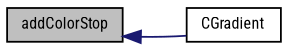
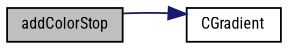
(164, 37) -> (146, 13)
